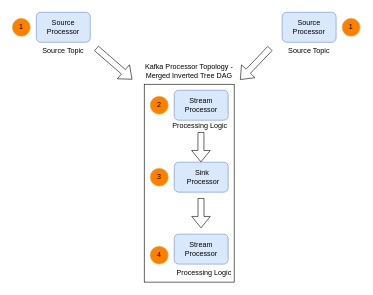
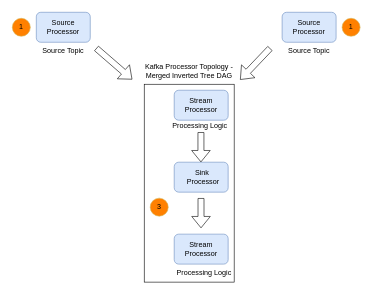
(159, 105) -> none
(159, 177) -> (159, 207)
(159, 255) -> none
